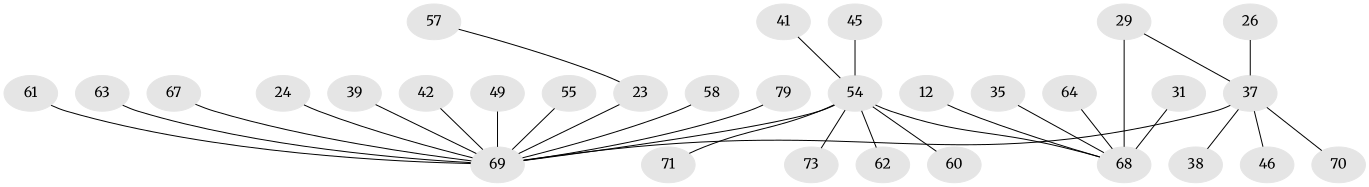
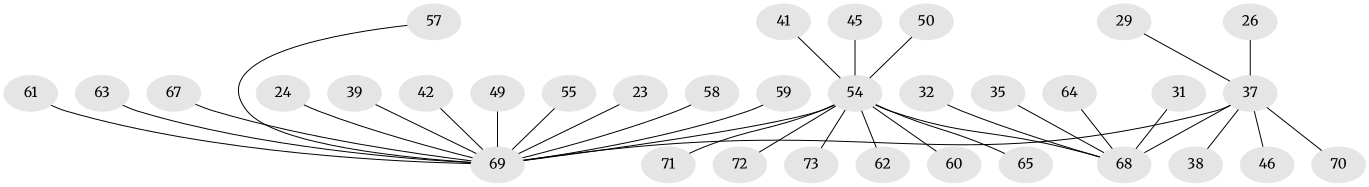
none -> (927, 22)
(540, 53) -> (247, 110)
(784, 93) -> (784, 93)
(927, 93) -> (927, 93)
(1124, 93) -> (1187, 129)
none -> (740, 165)
none -> (1026, 165)
